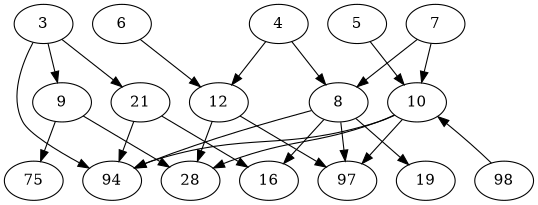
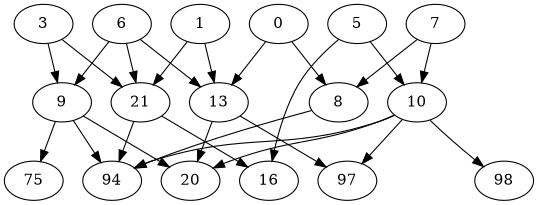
none -> (200, 24)
(279, 24) -> (279, 24)
none -> (96, 58)
none -> (130, 58)
(219, 102) -> (219, 102)
(20, 116) -> (84, 137)
(315, 129) -> (296, 89)
(343, 140) -> none
(469, 143) -> (452, 141)
(191, 181) -> (191, 181)
(426, 181) -> none
